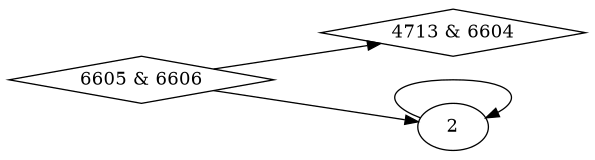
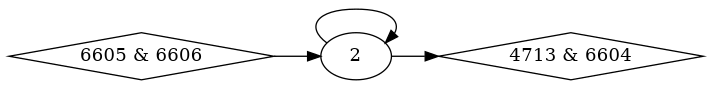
(291, 57) -> (408, 56)
